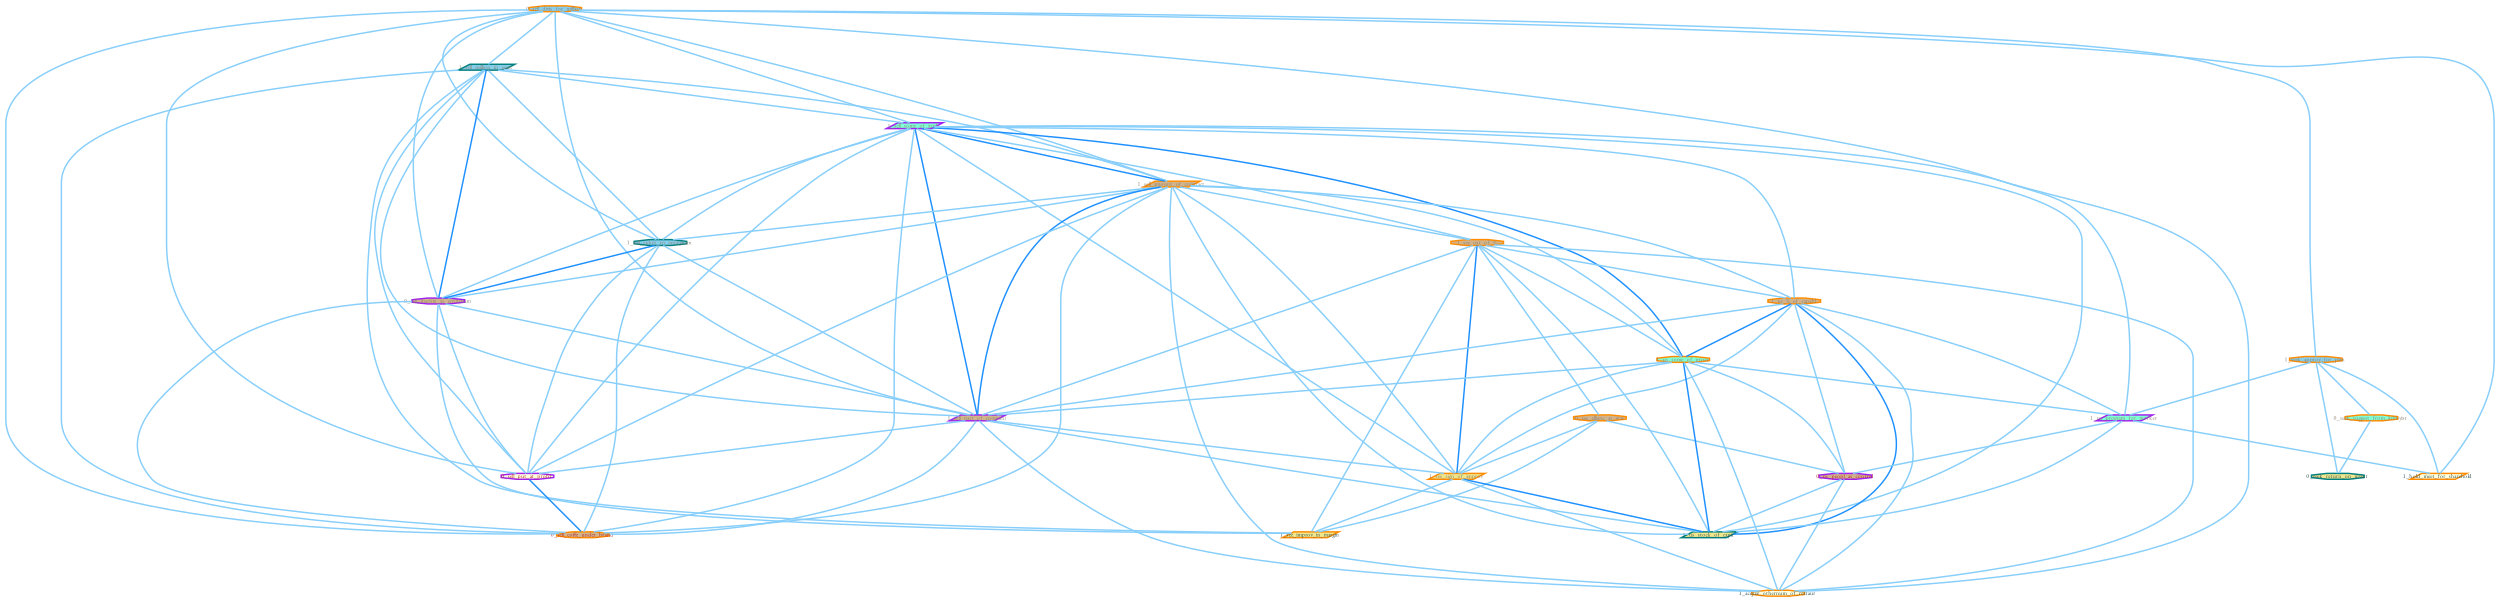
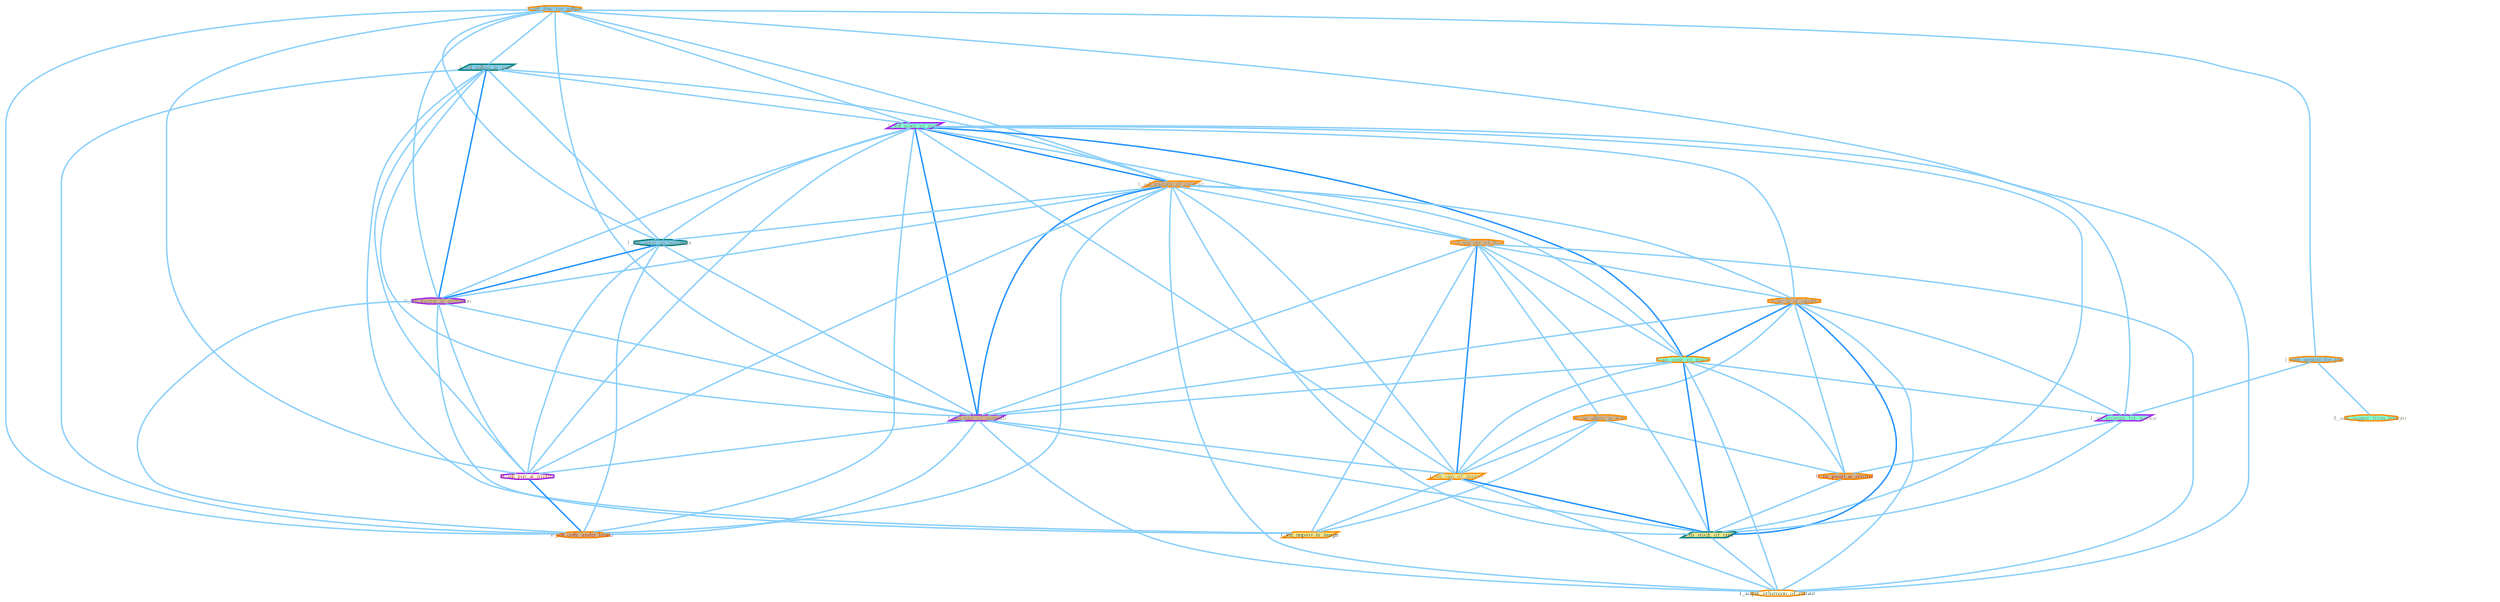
(1845, 476) -> (1845, 476)
(2338, 476) -> none
(2439, 476) -> none
(1812, 535) -> (1744, 564)
